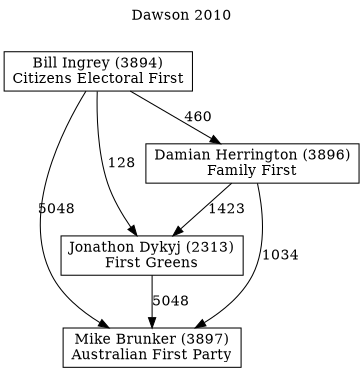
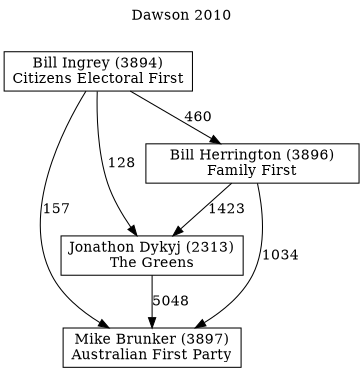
(252, 163) -> (252, 163)
(57, 210) -> (57, 210)
(152, 256) -> (152, 256)
